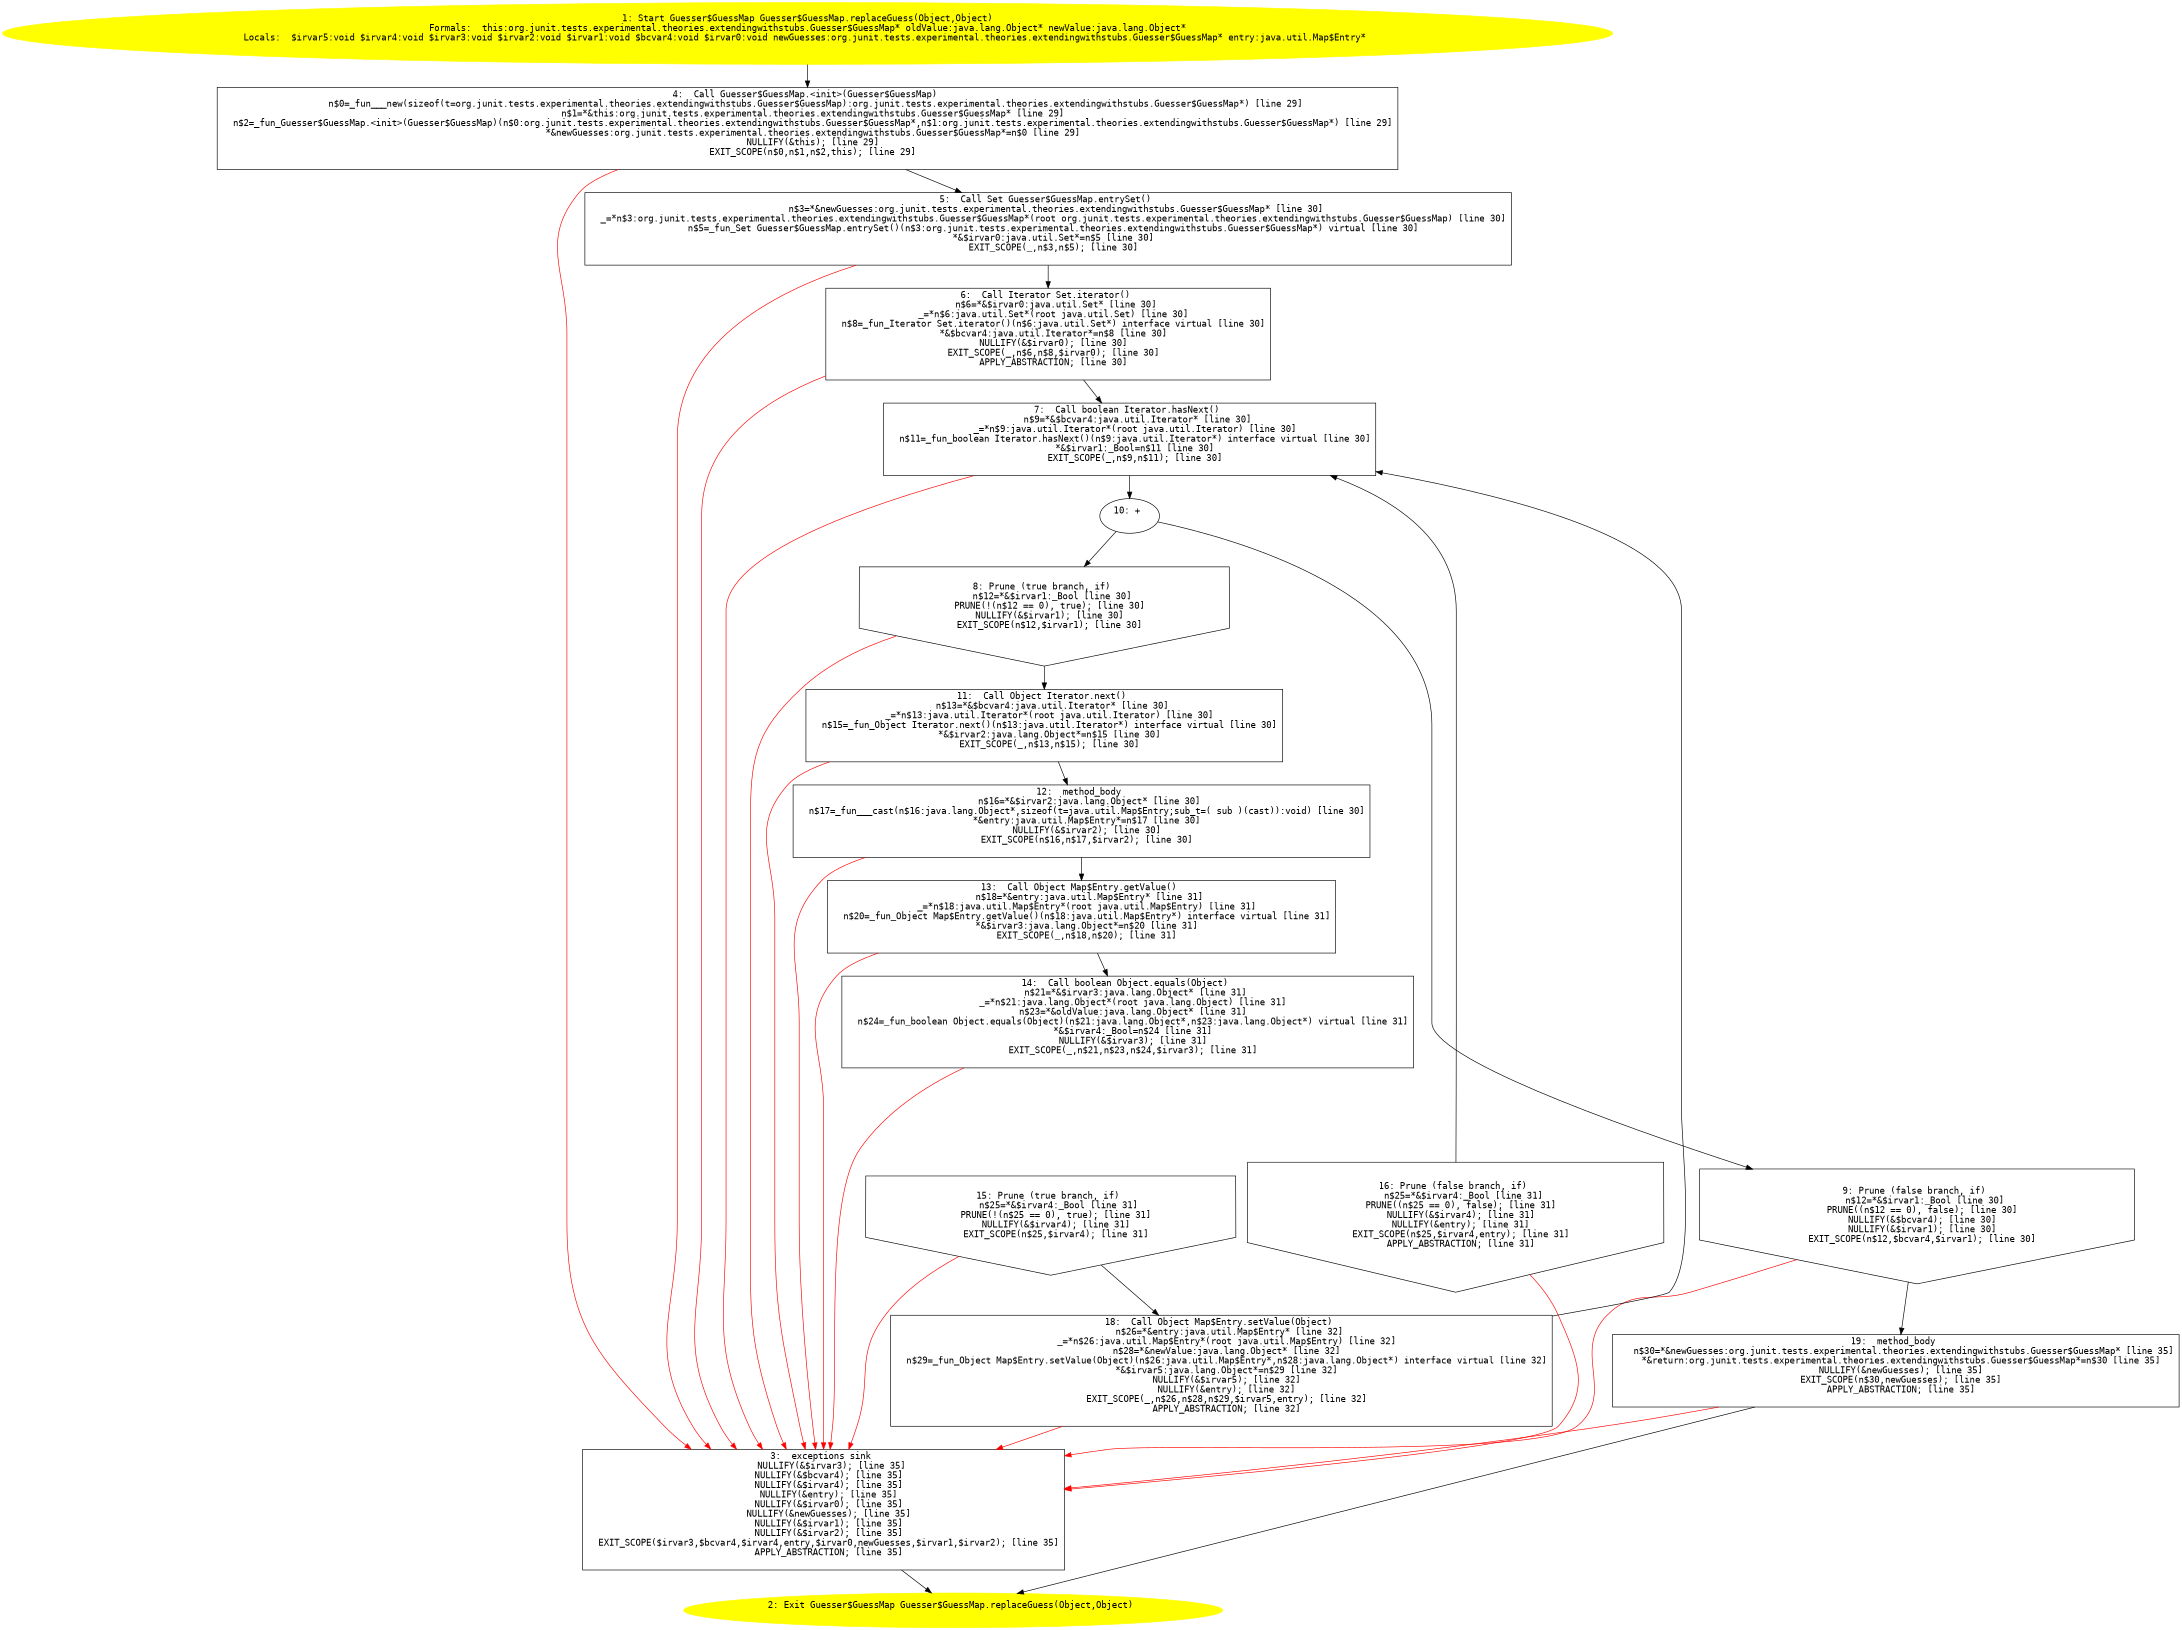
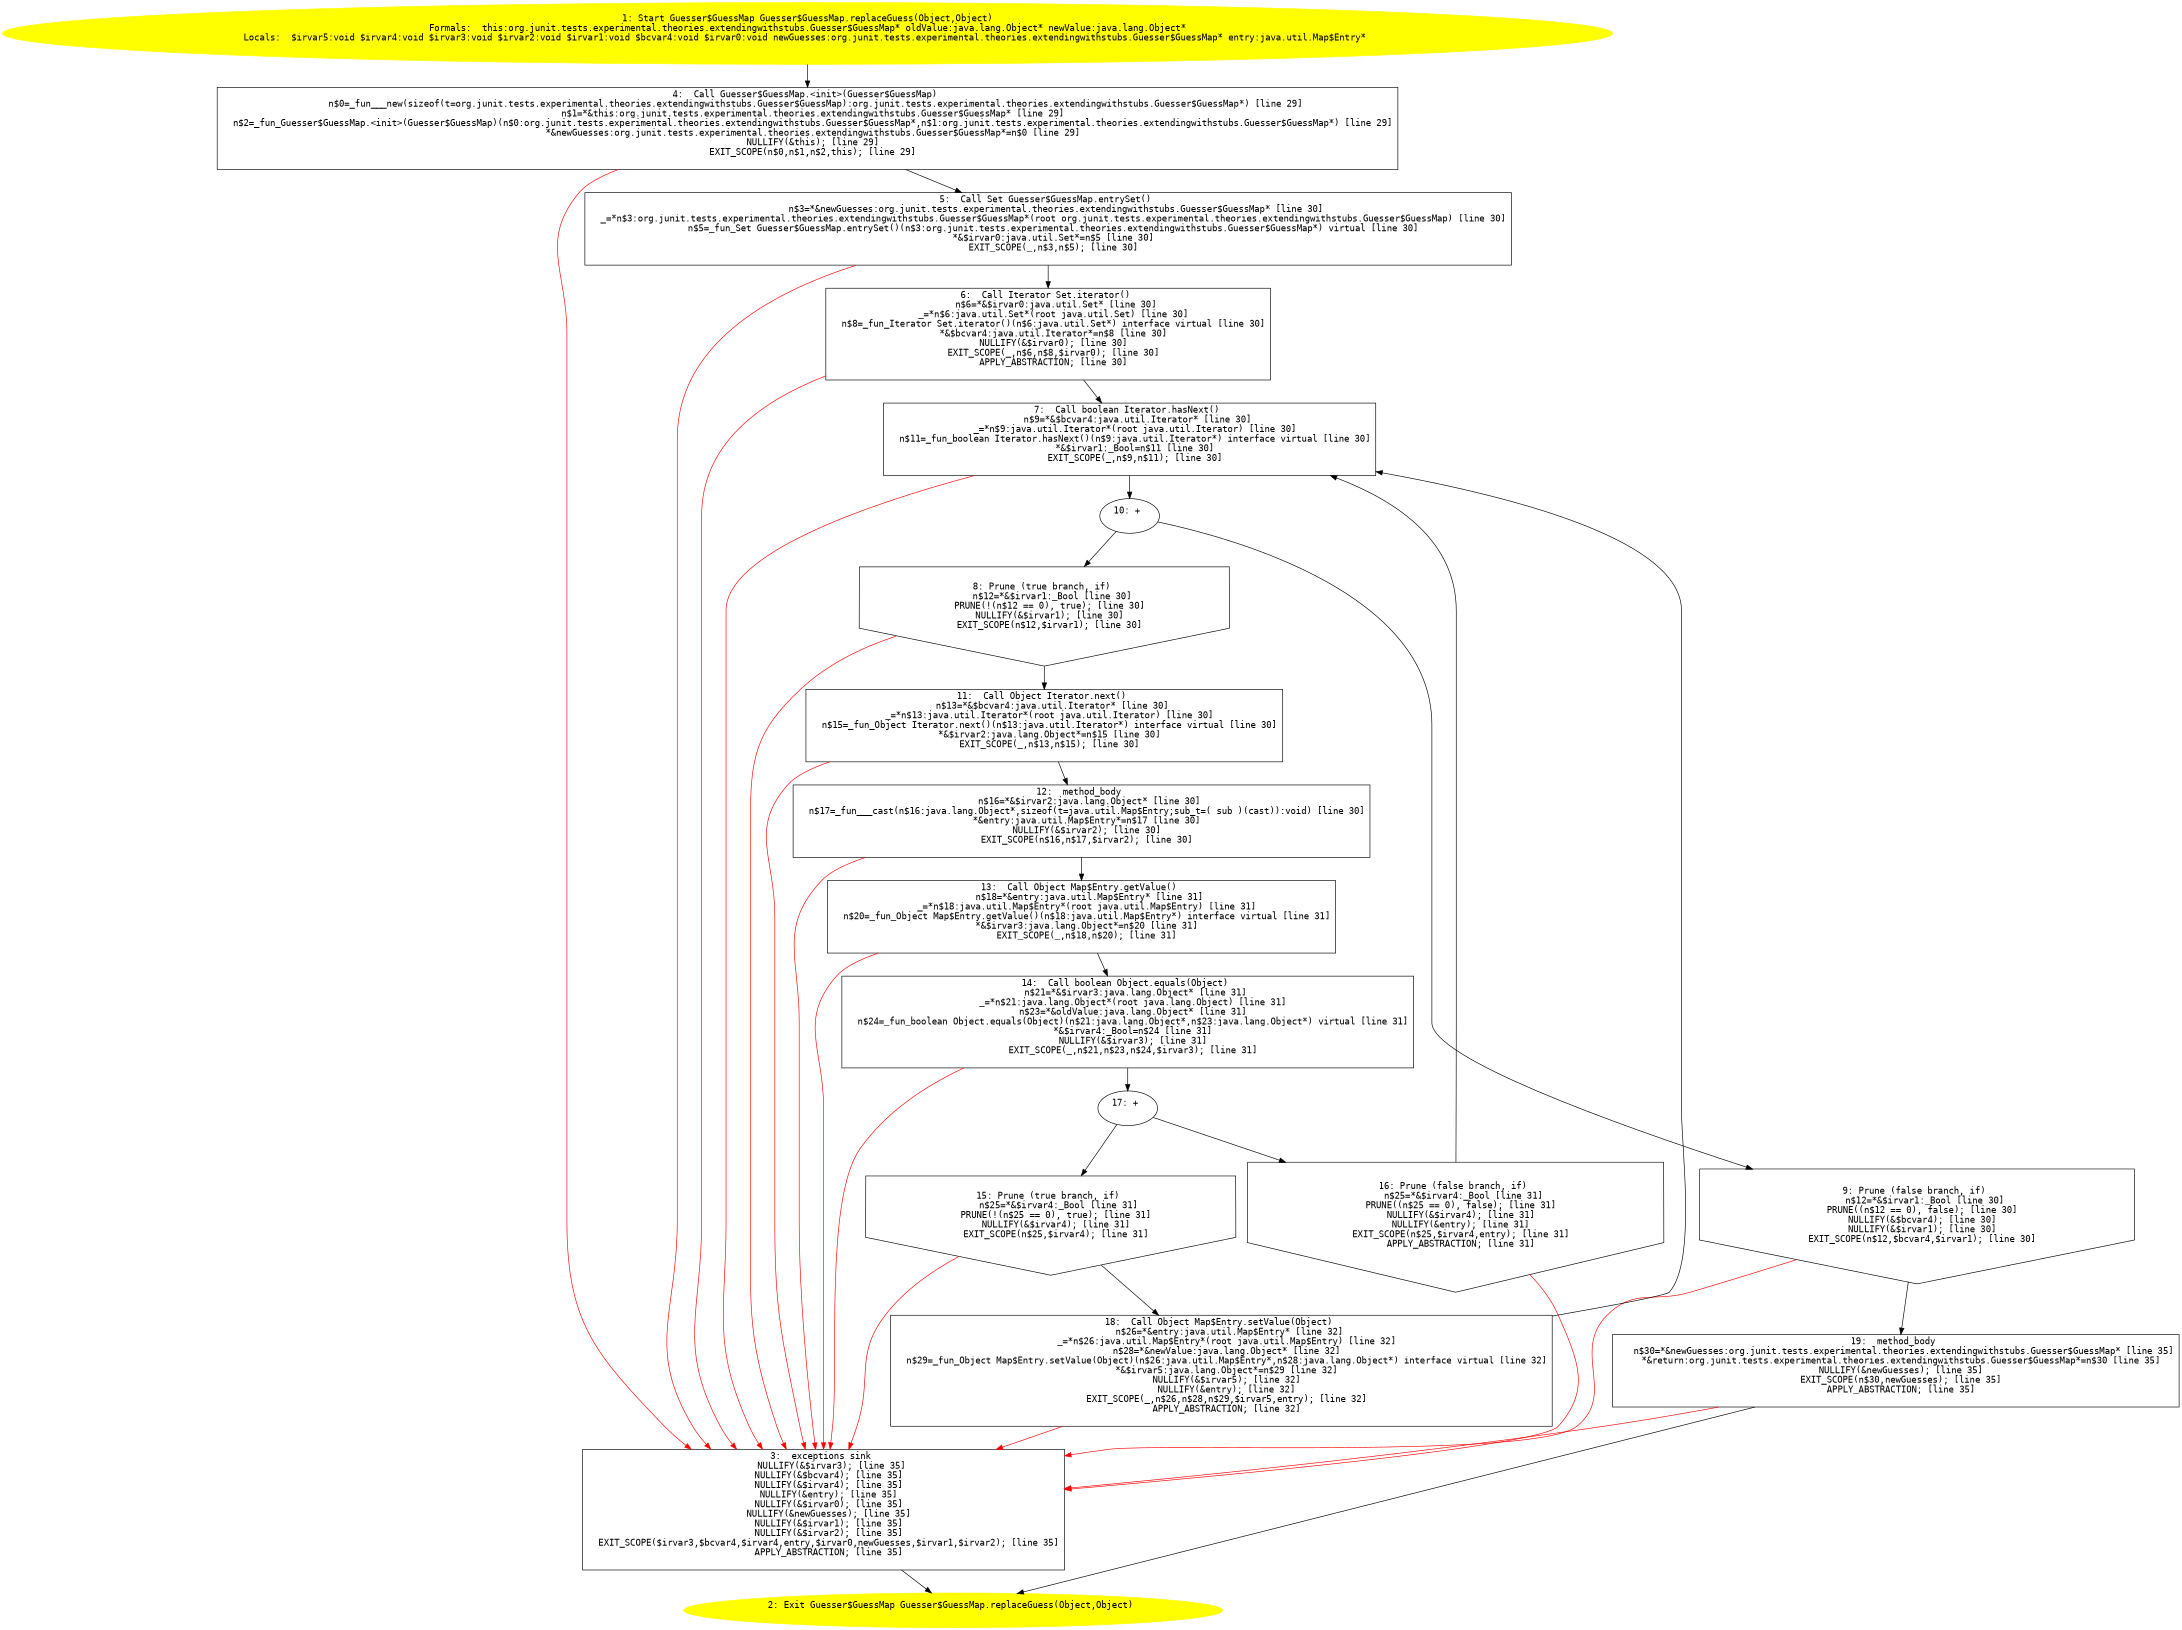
none -> (1128, 1108)
